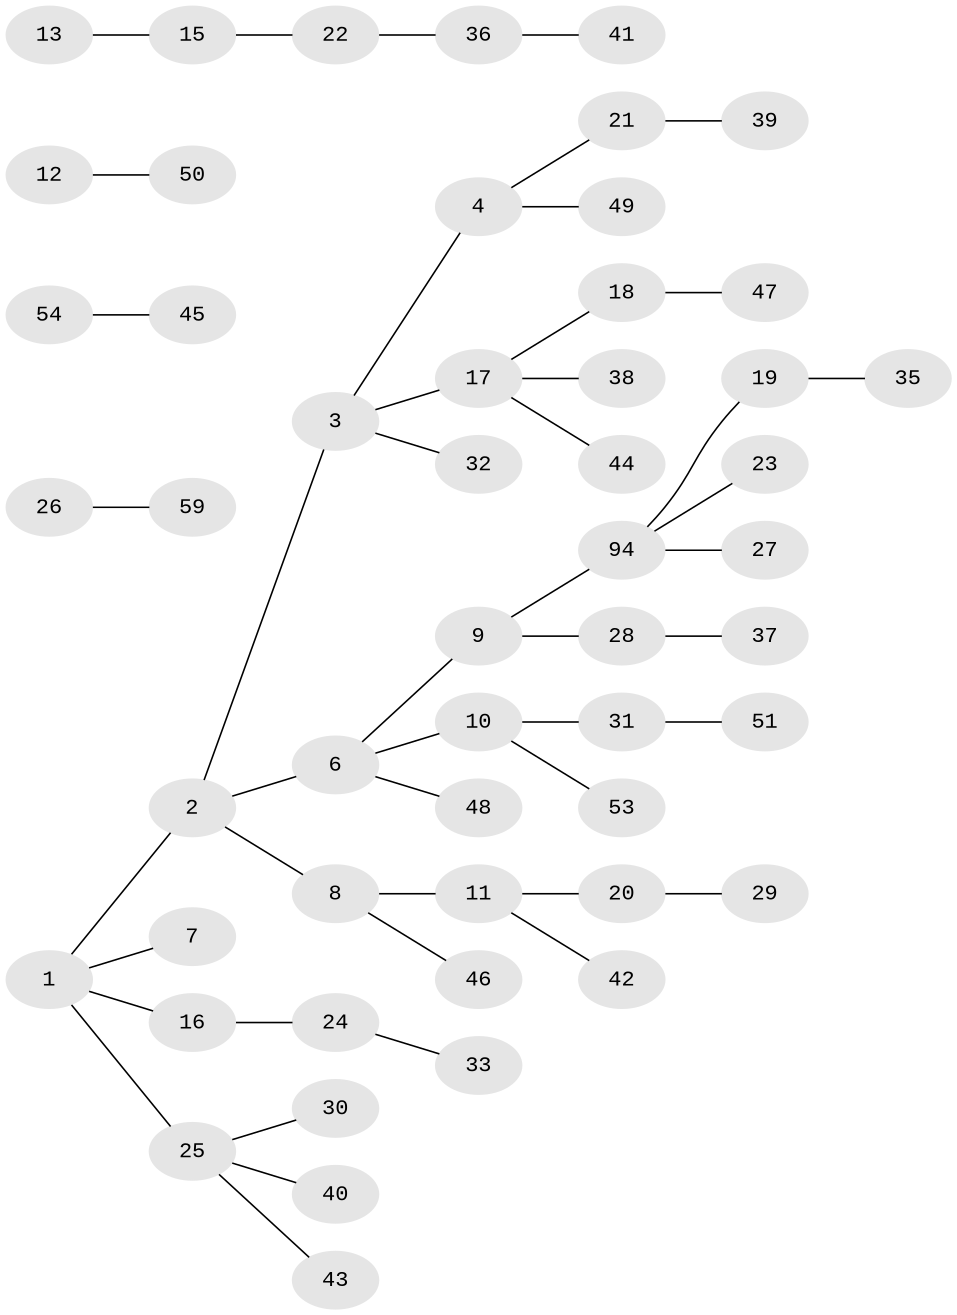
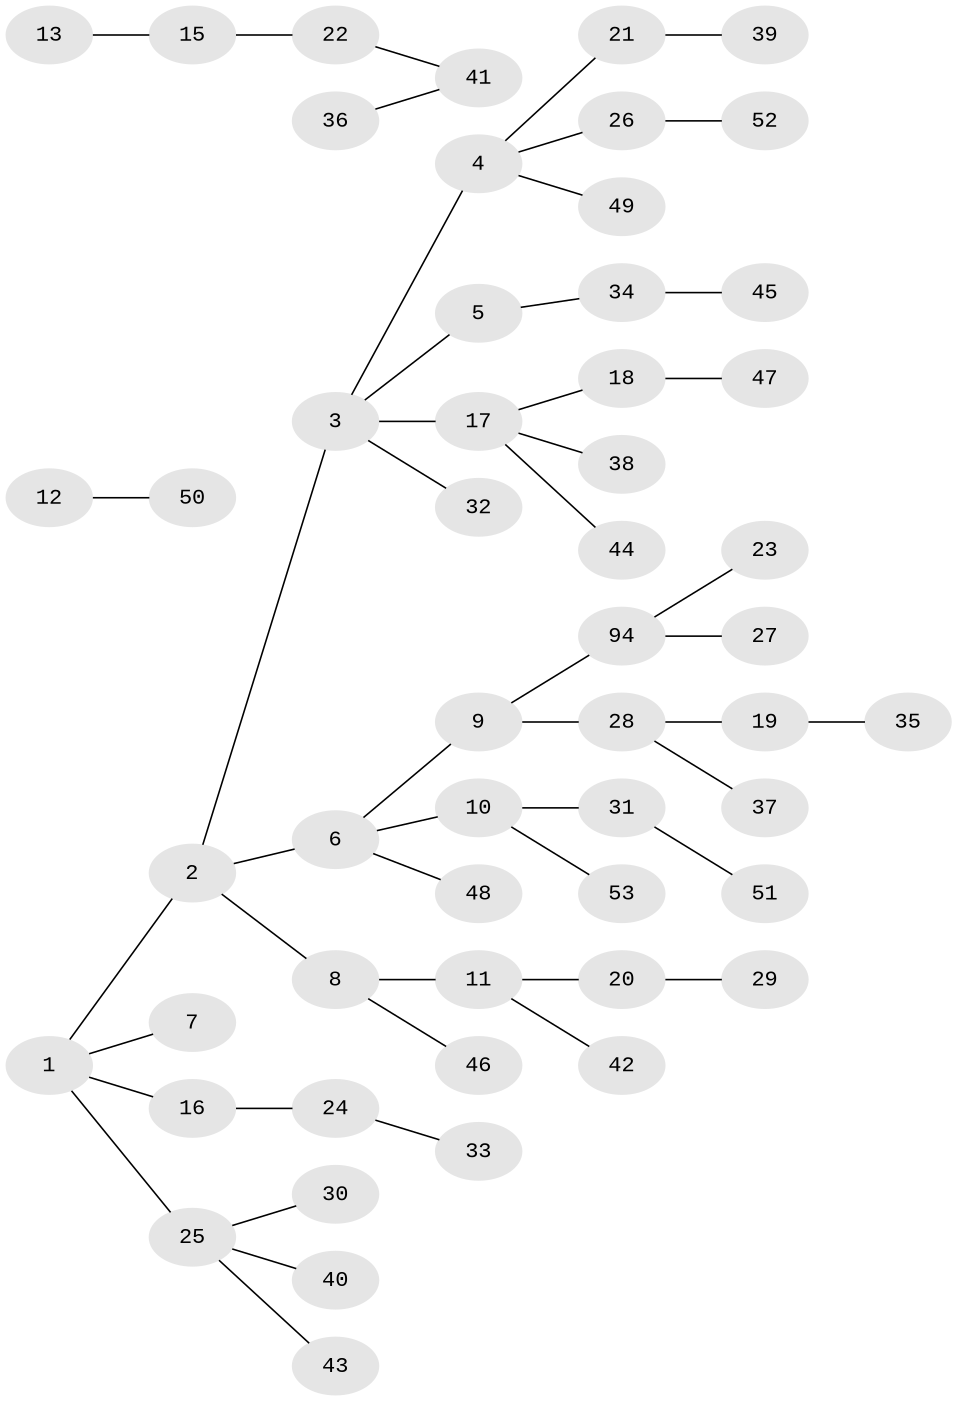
(407, 35) -> (407, 57)
none -> (551, 142)
none -> (479, 313)
(49, 315) -> (622, 293)
(693, 464) -> (694, 722)
(192, 507) -> (765, 121)
